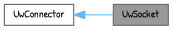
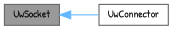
(99, 15) -> (85, 15)
